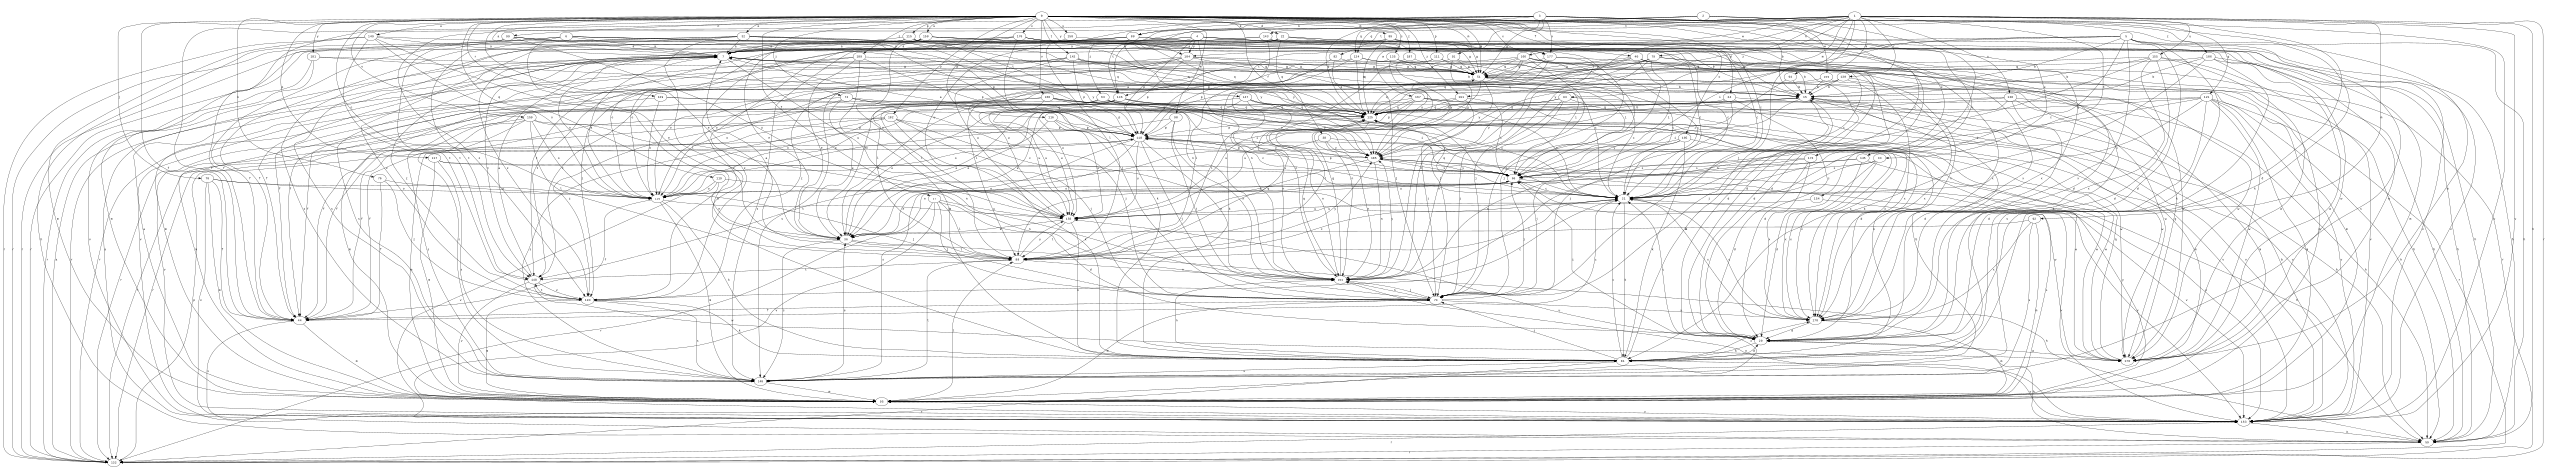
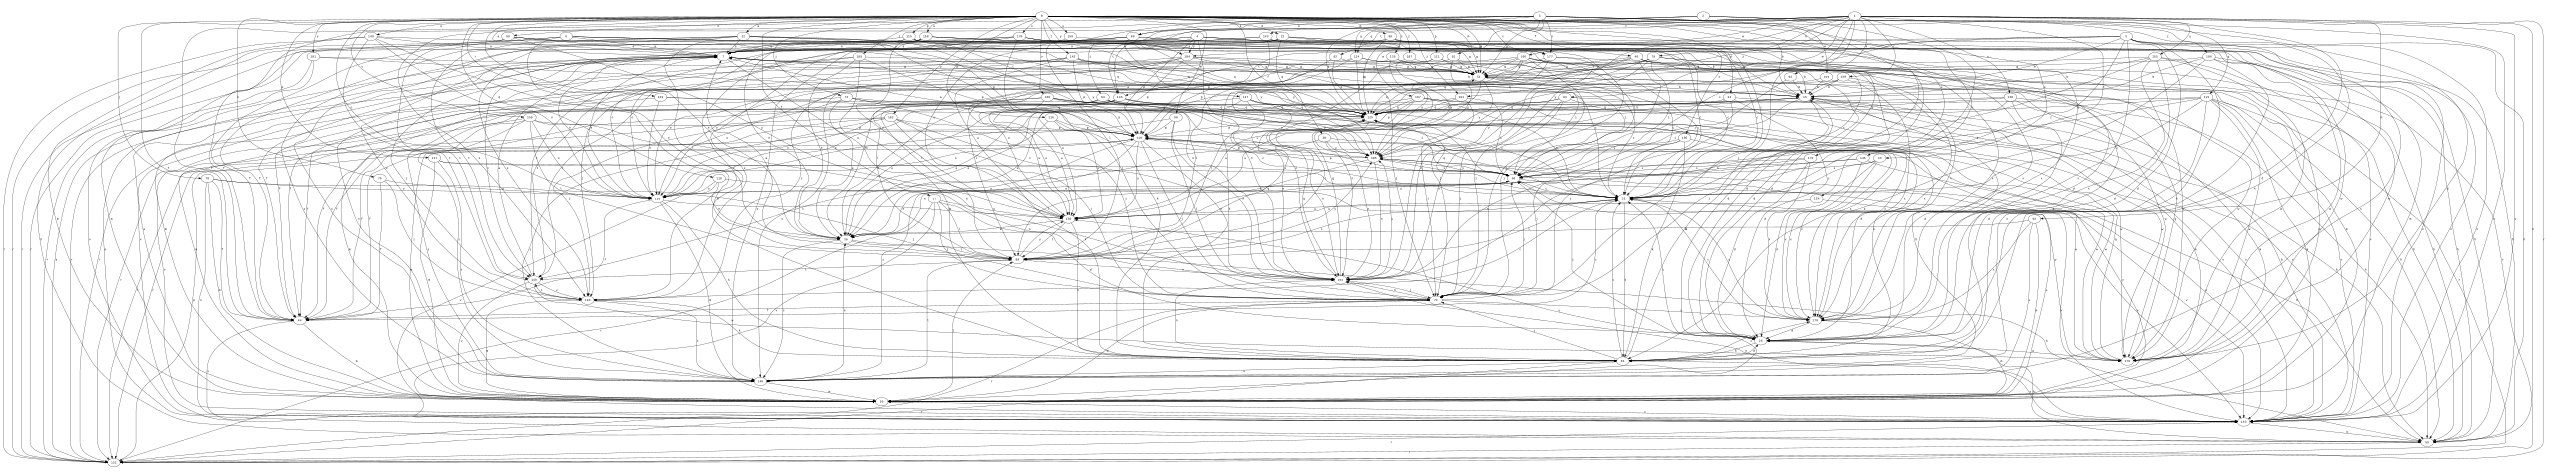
none -> (2487, 154)
none -> (850, 411)
